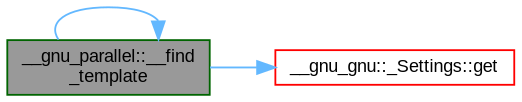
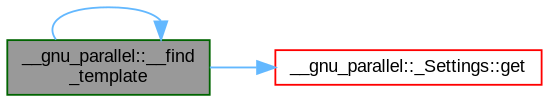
(395, 67) -> (408, 67)
